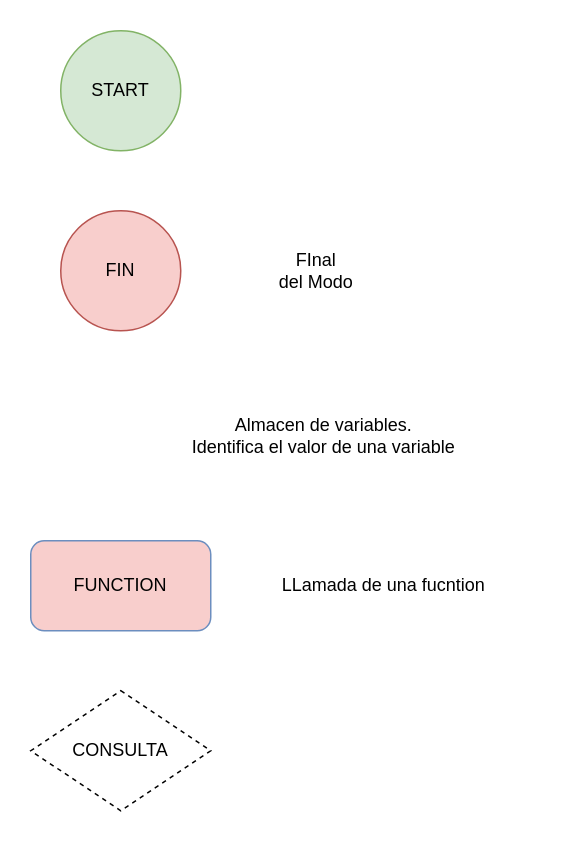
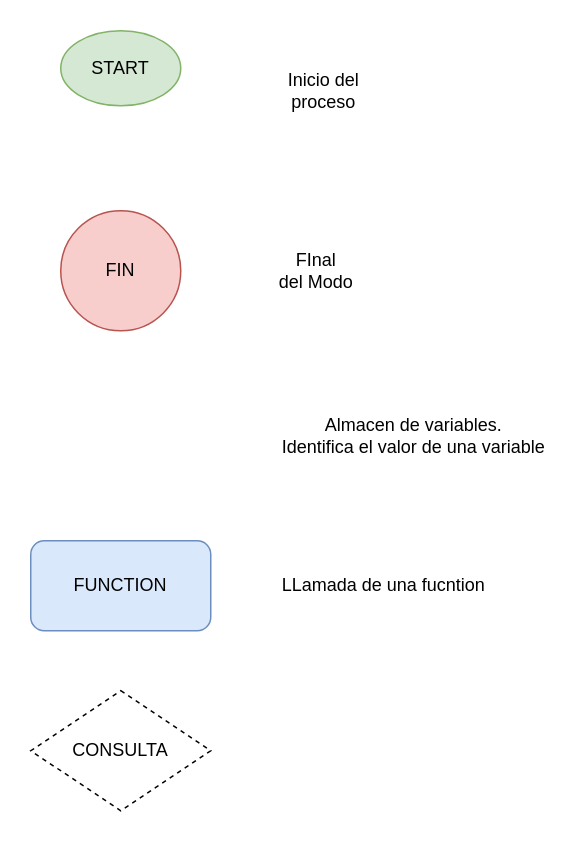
(121, 91) -> (121, 68)
none -> (323, 91)
(323, 436) -> (413, 436)
(121, 586) -> (121, 586)
